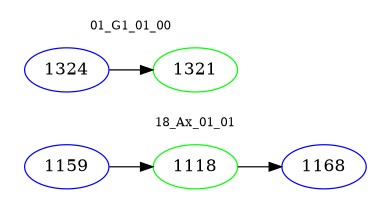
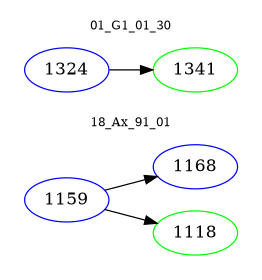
(131, 26) -> (131, 26)
(195, 70) -> (195, 70)
(195, 123) -> (131, 123)
(253, 167) -> (125, 185)
